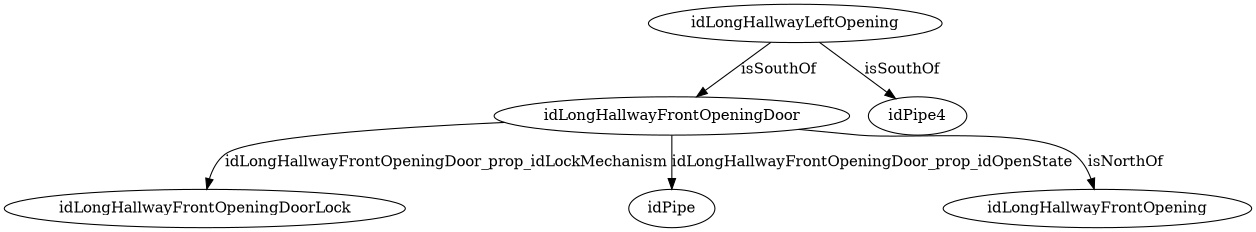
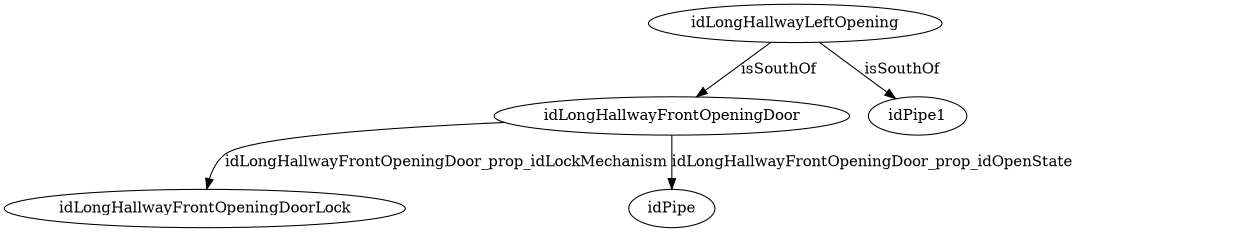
(918, 116) -> (918, 116)
(1097, 209) -> none
